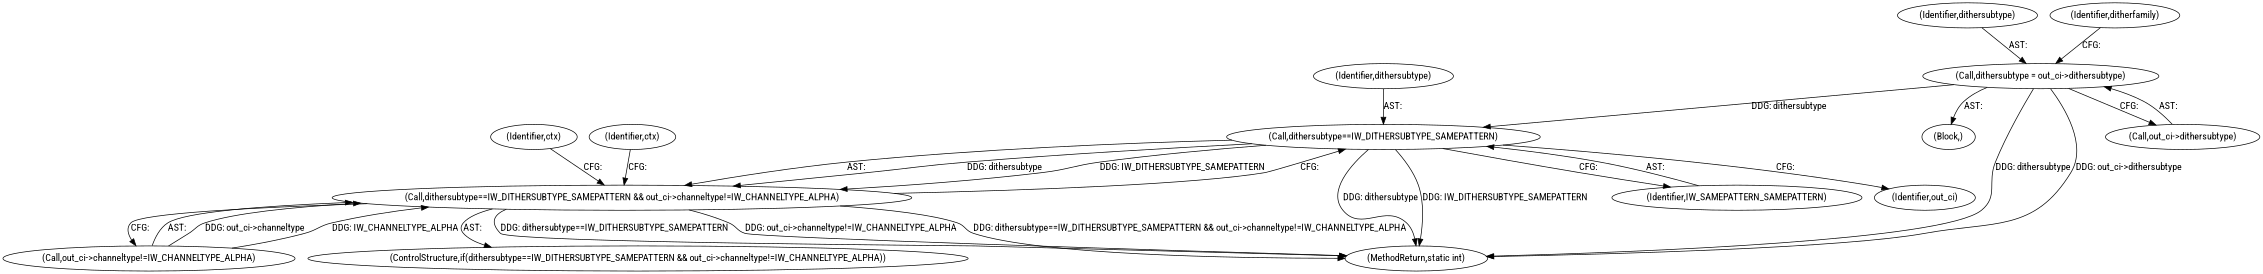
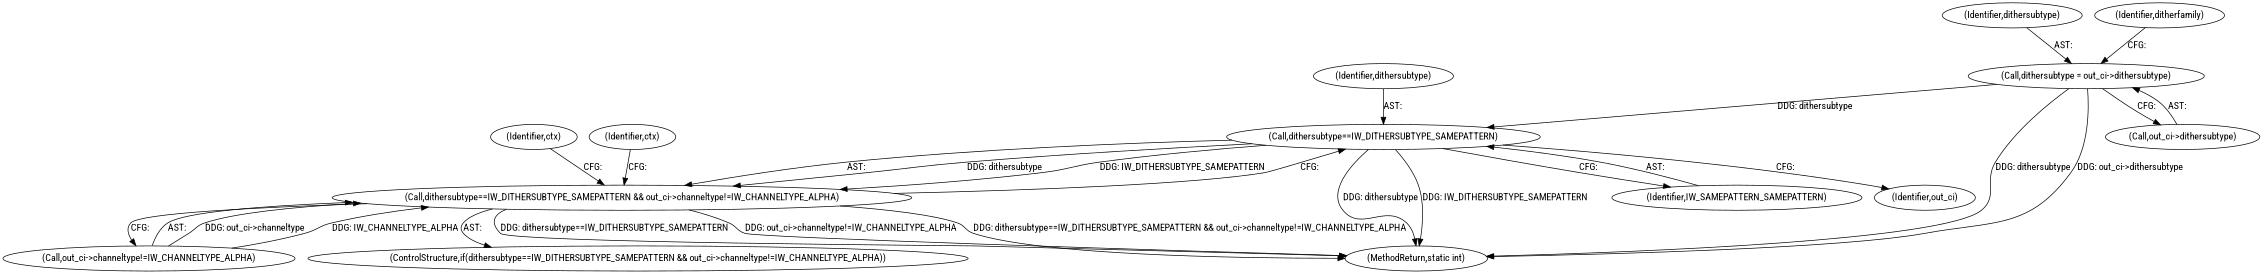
(1949, 137) -> none
